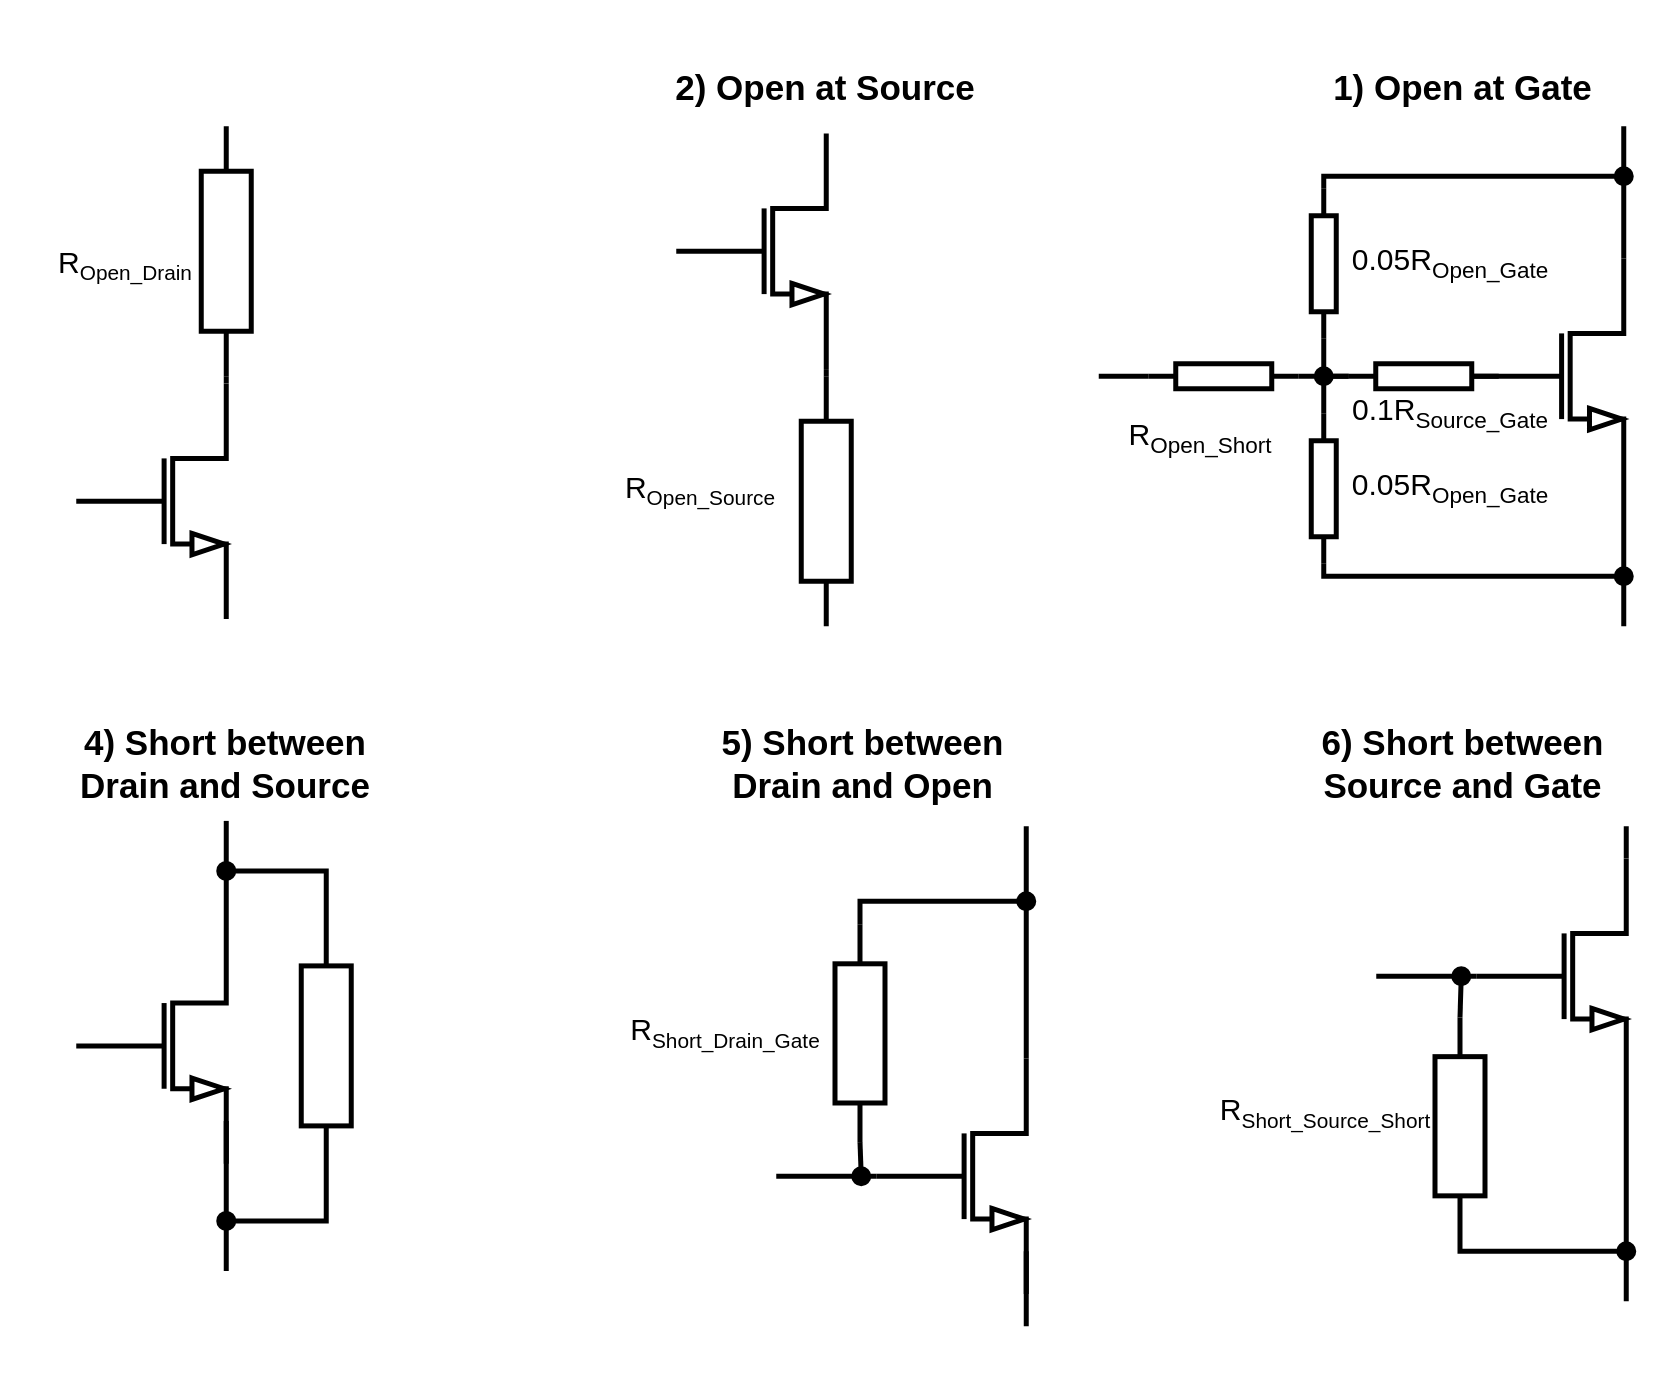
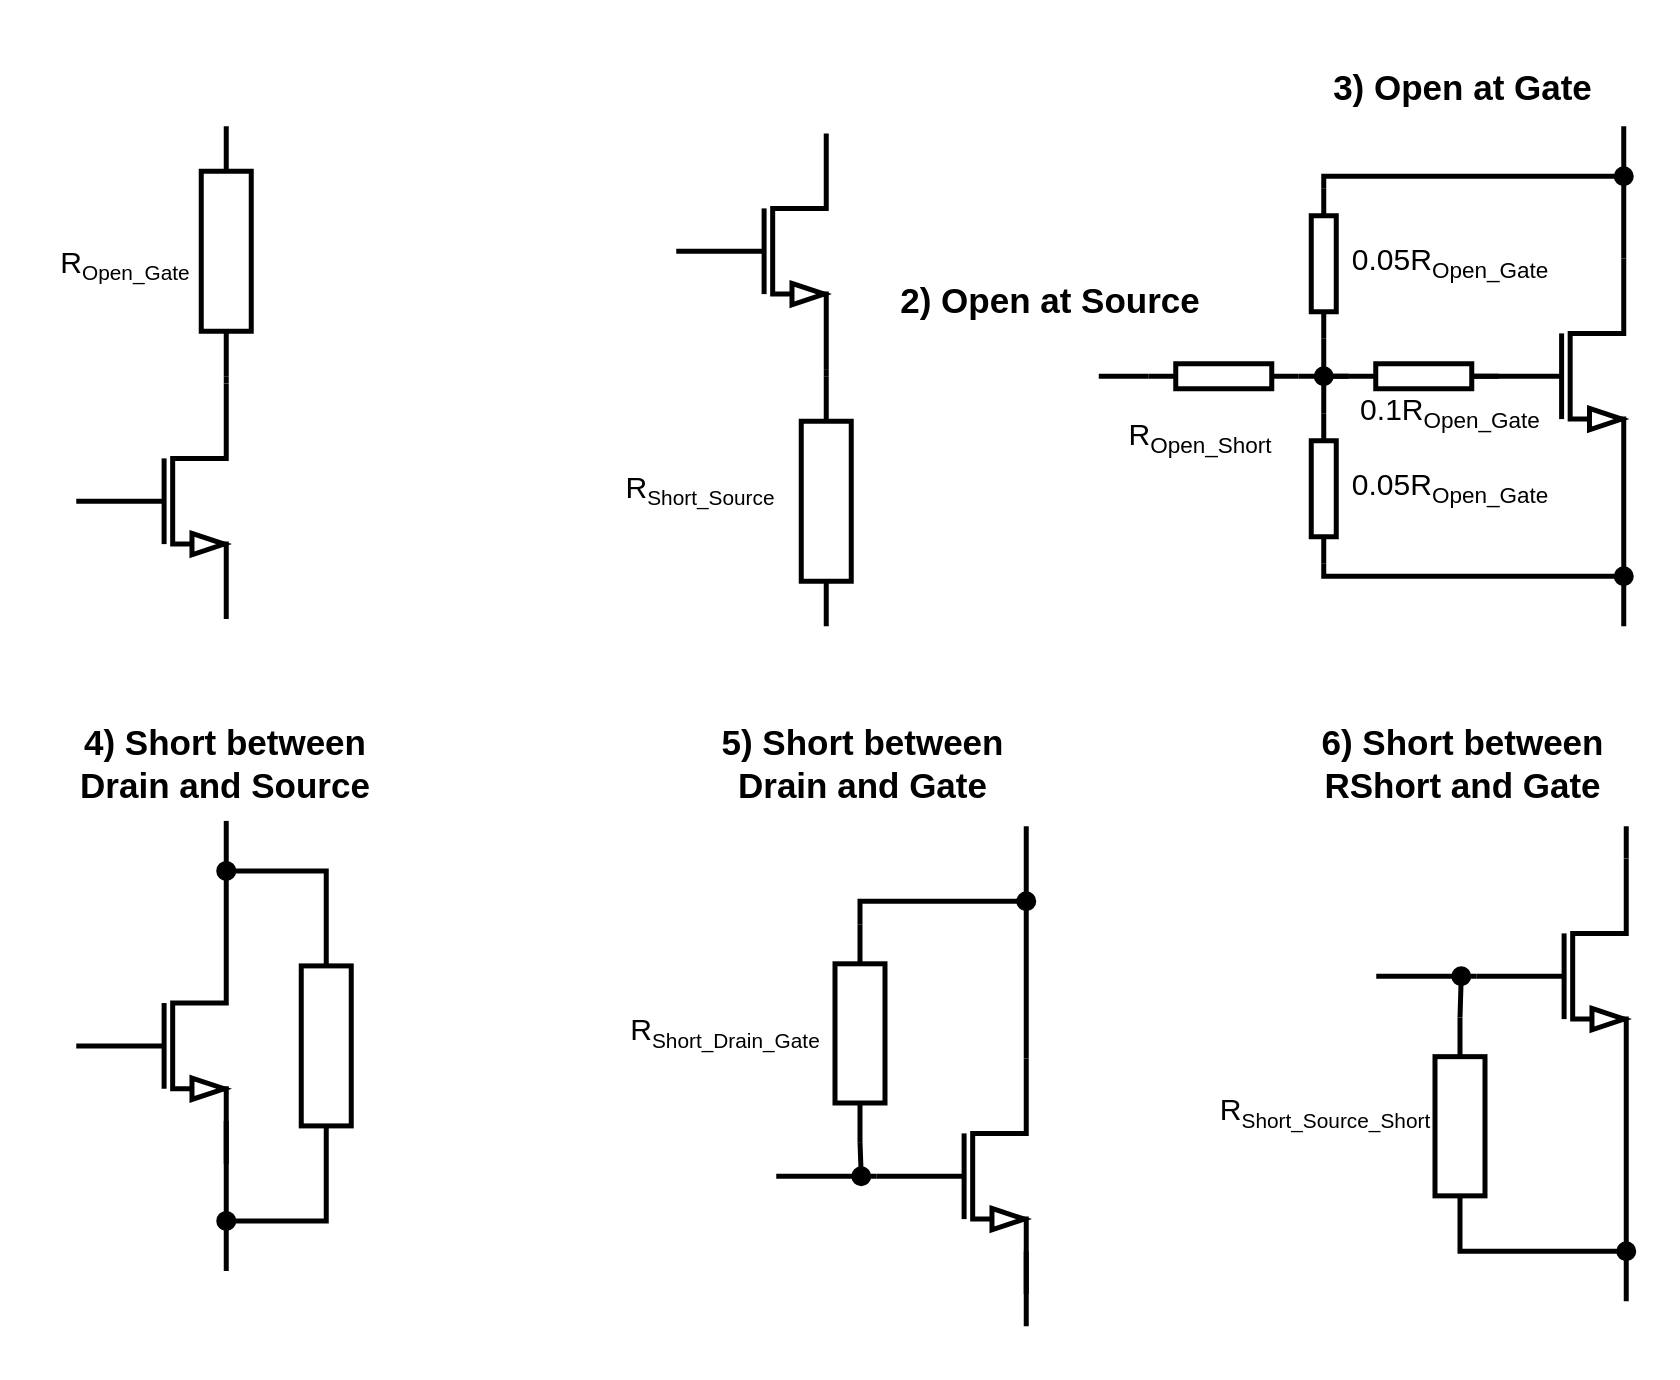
(826, 89) -> (1051, 301)
(1464, 89) -> (1464, 89)
(126, 264) -> (126, 264)
(1451, 414) -> (1451, 414)
(701, 489) -> (701, 489)
(864, 764) -> (864, 764)
(1464, 764) -> (1464, 764)
